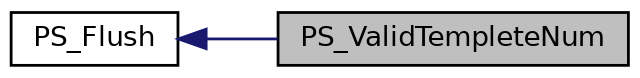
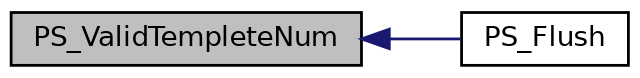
(242, 39) -> (425, 39)
